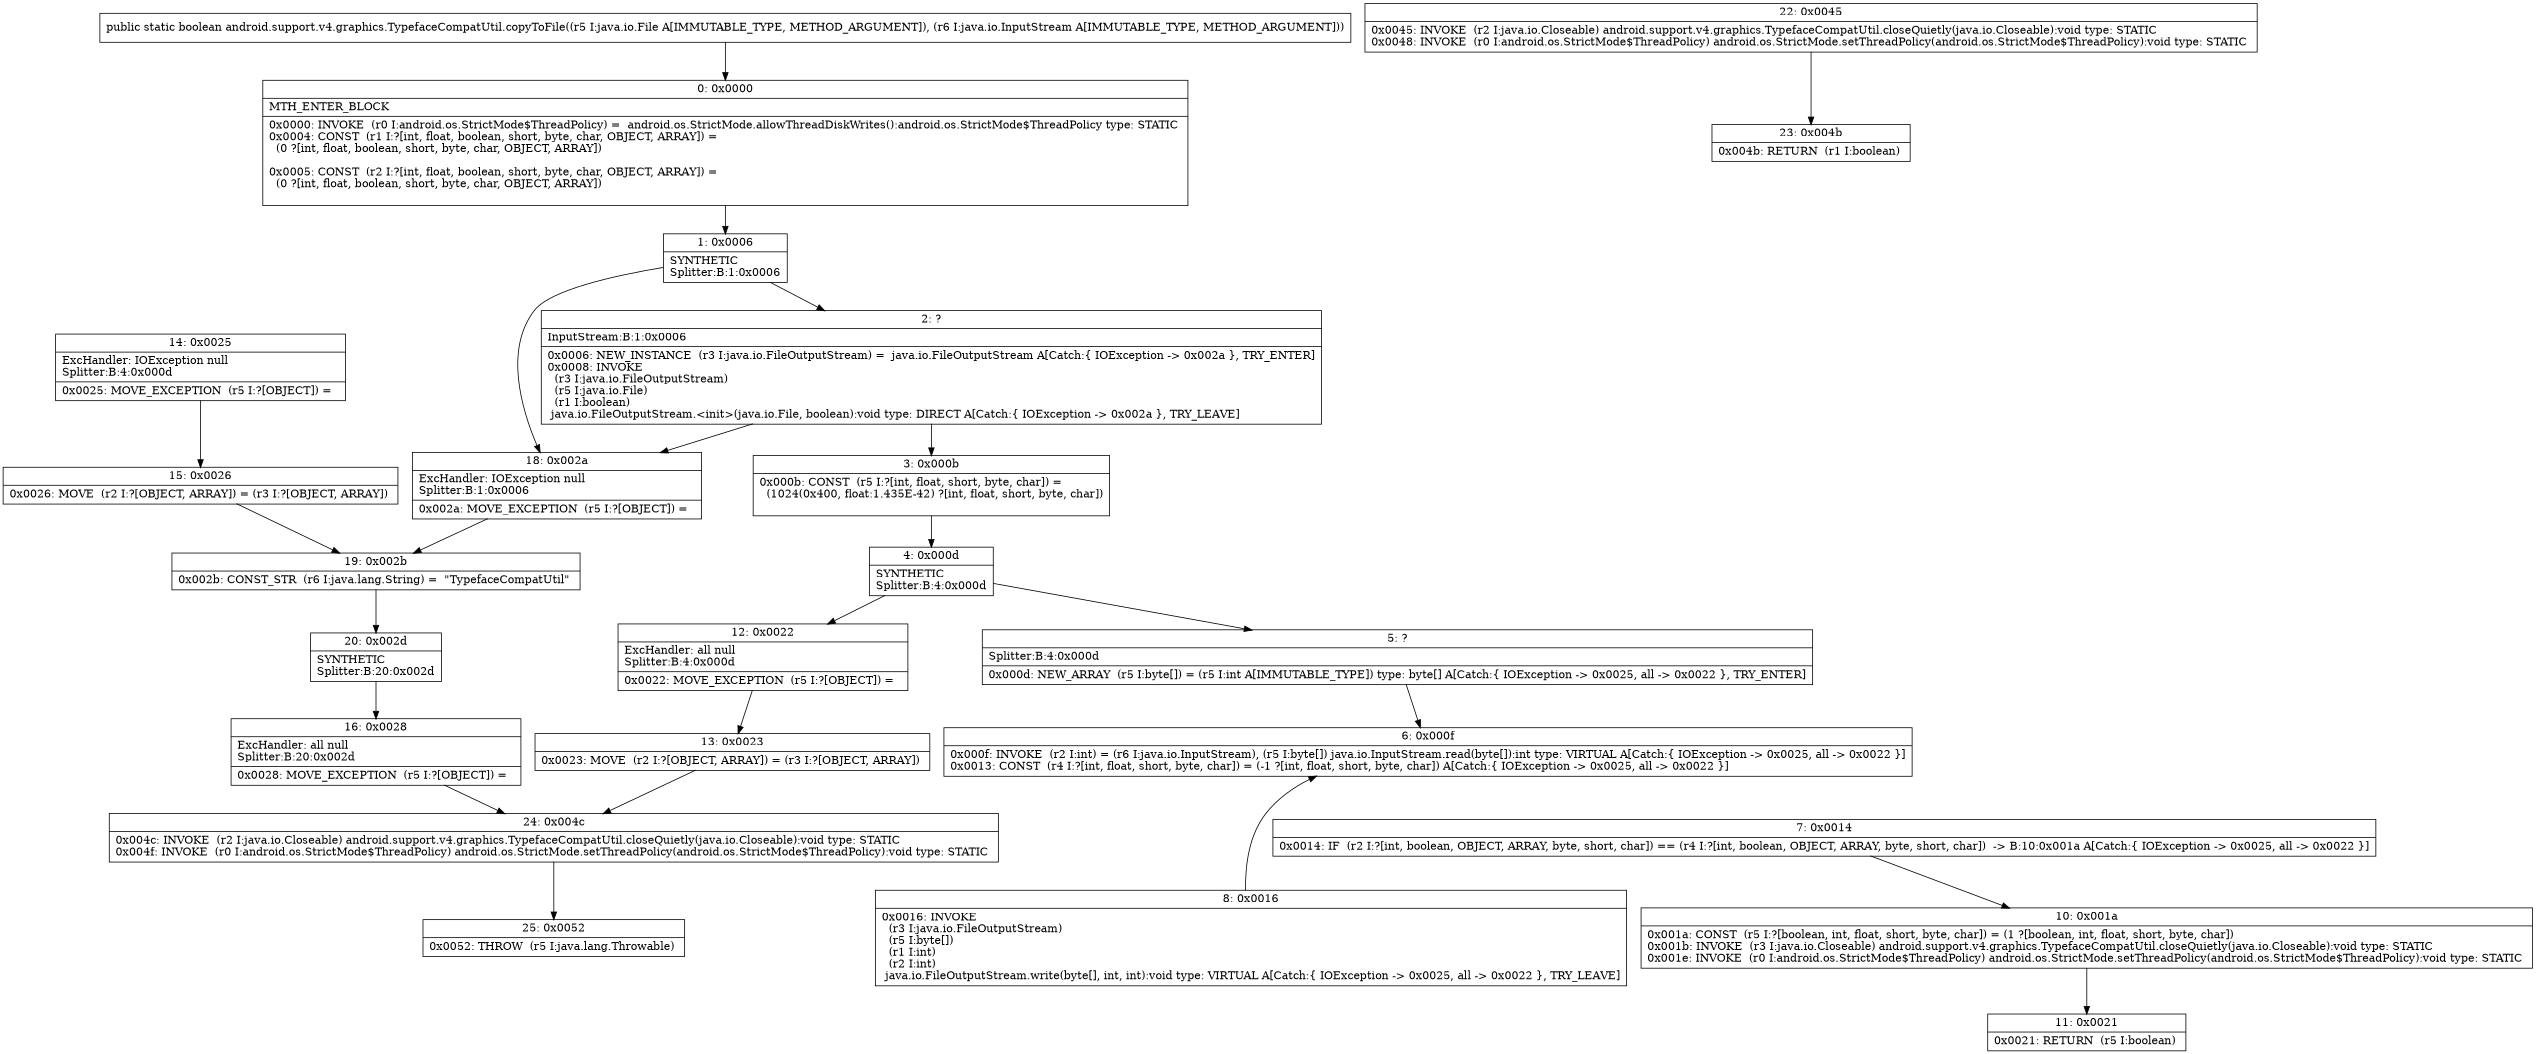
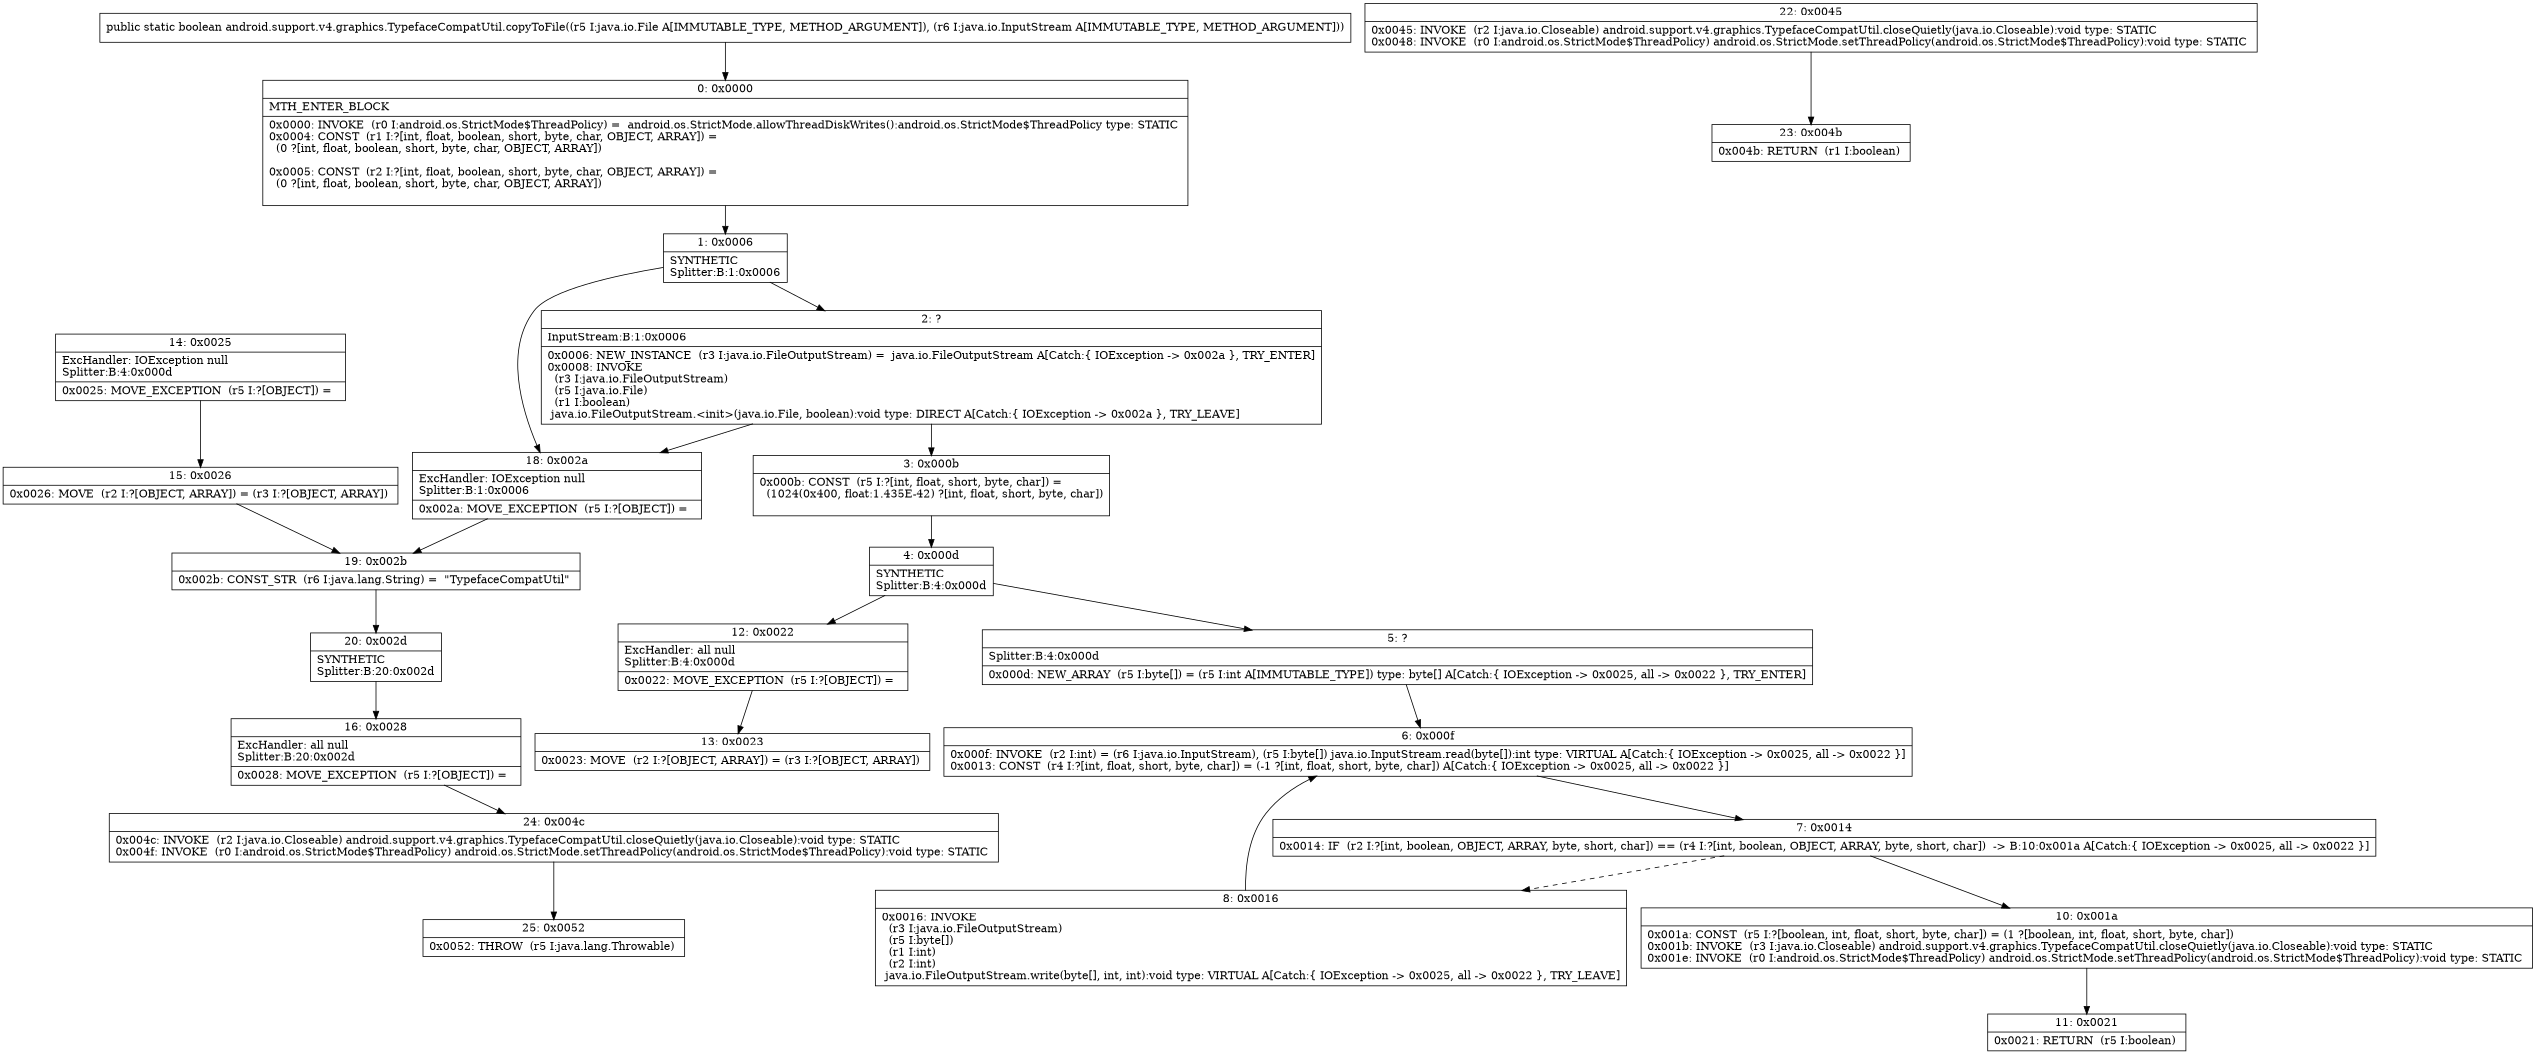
(653, 790) -> none
none -> (1636, 797)
none -> (1627, 873)
